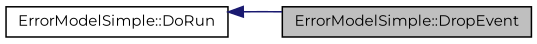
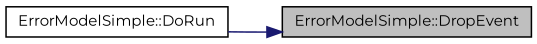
(263, 12) -> (248, 32)
